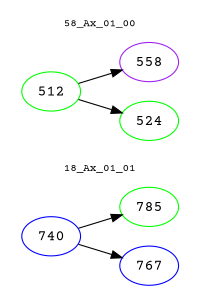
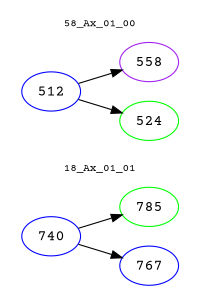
(51, 91) -> (51, 91)
